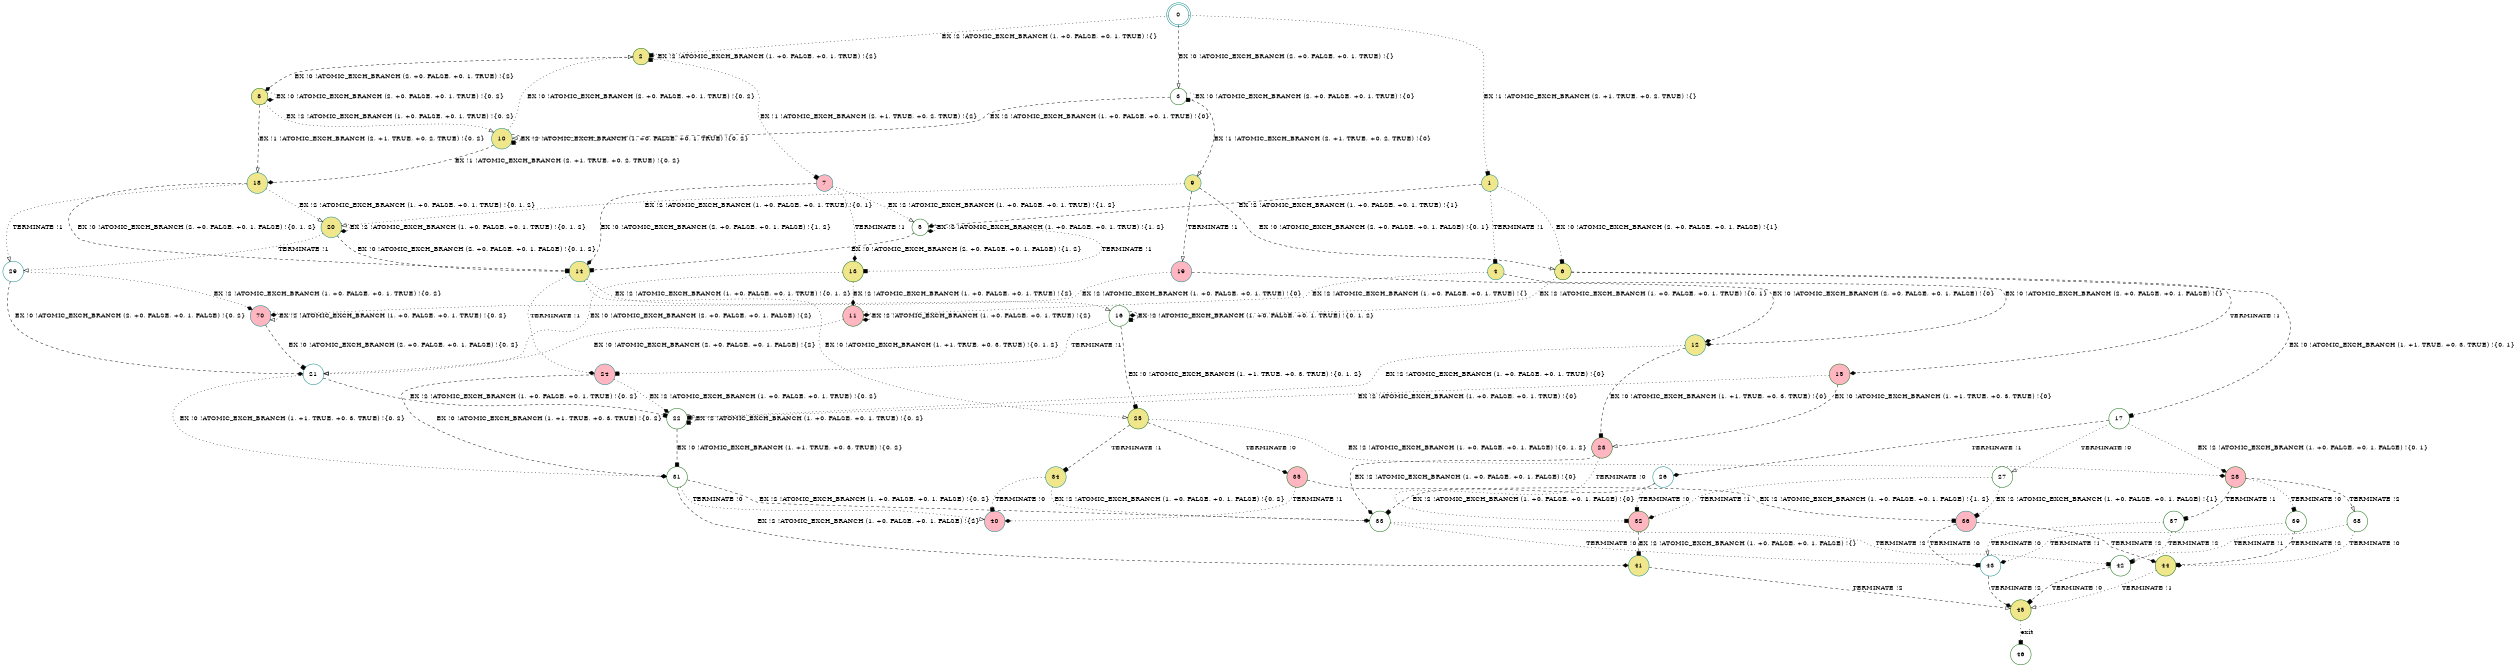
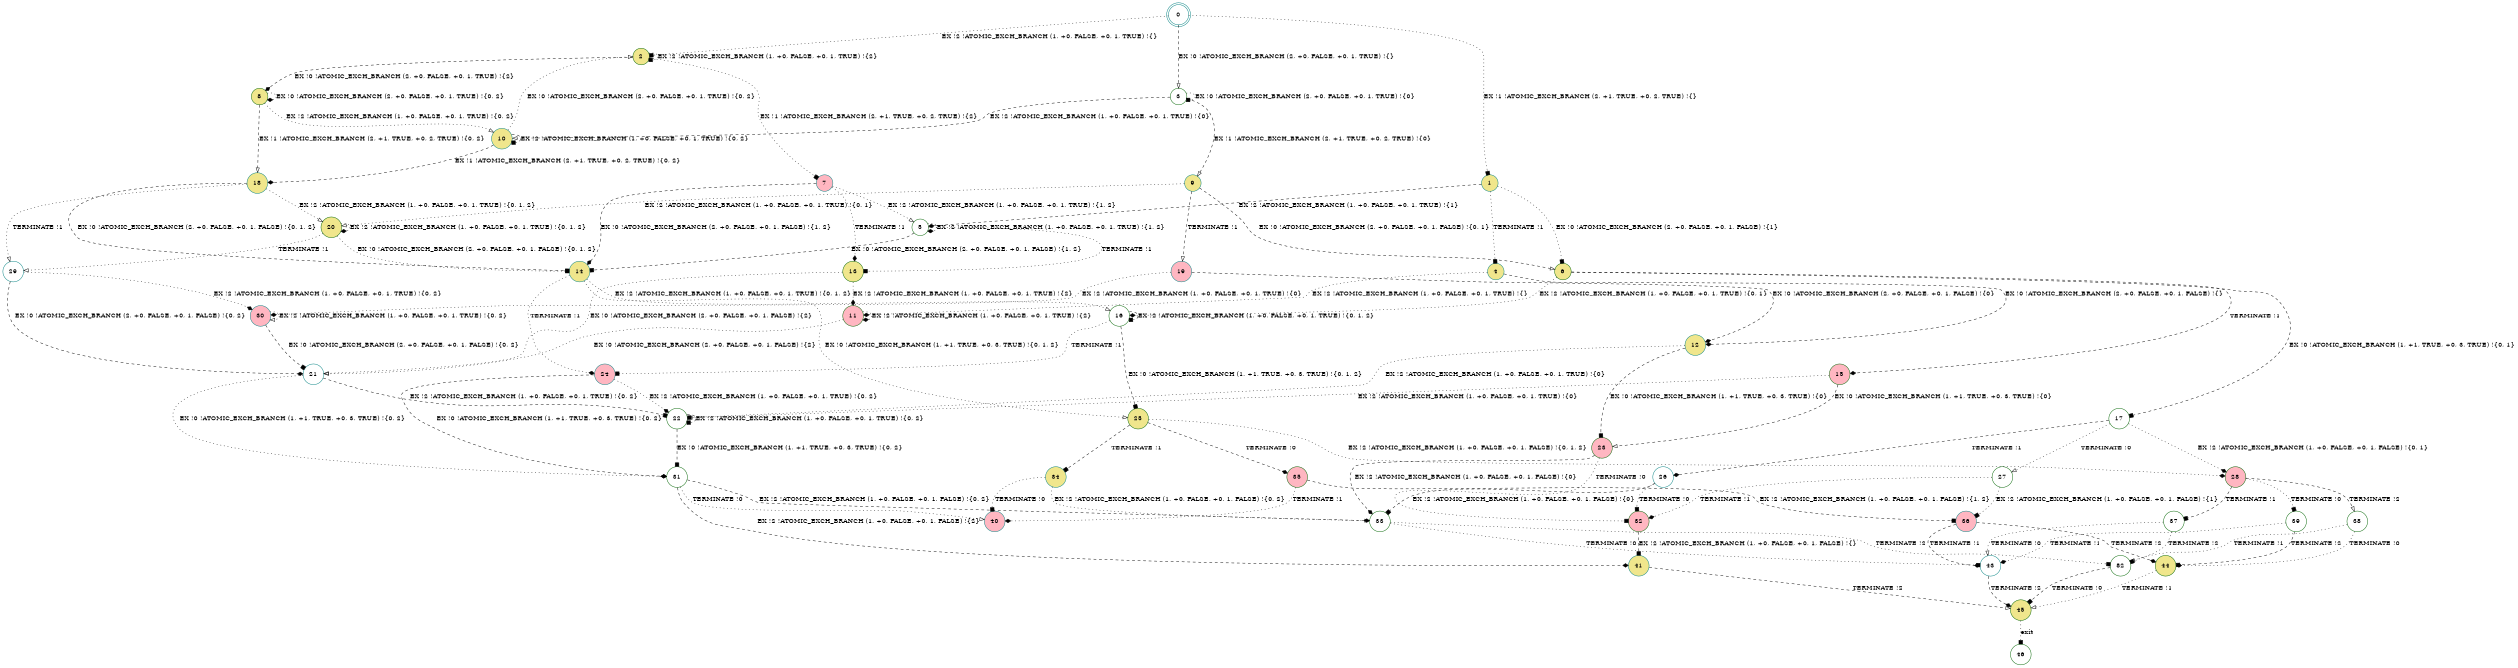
(331, 227) -> (331, 227)
(394, 262) -> (394, 262)
(261, 316) -> (261, 316)
(1955, 544) -> (1955, 544)
(2121, 566) -> (2121, 566)
